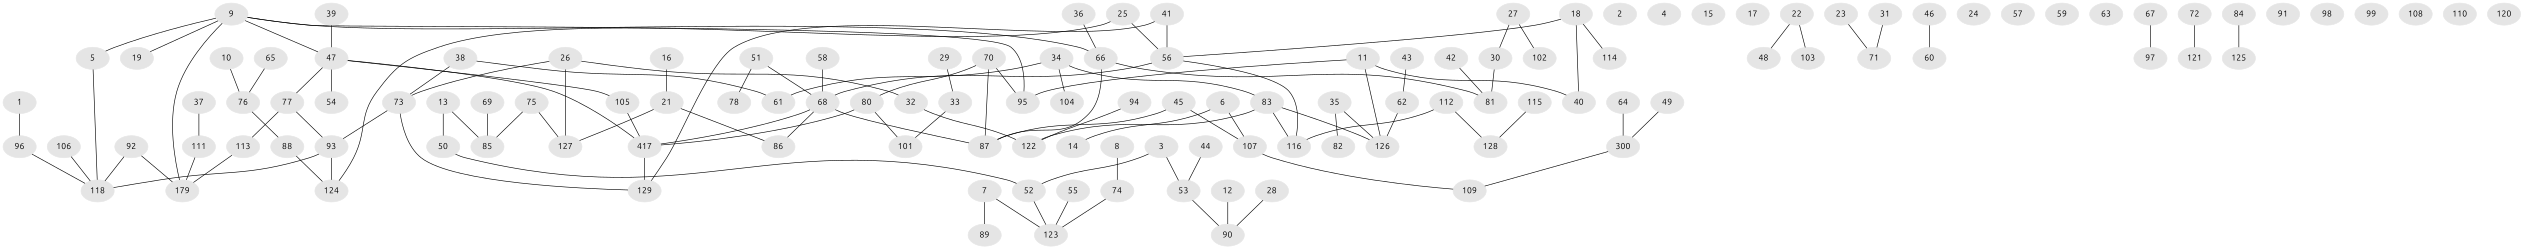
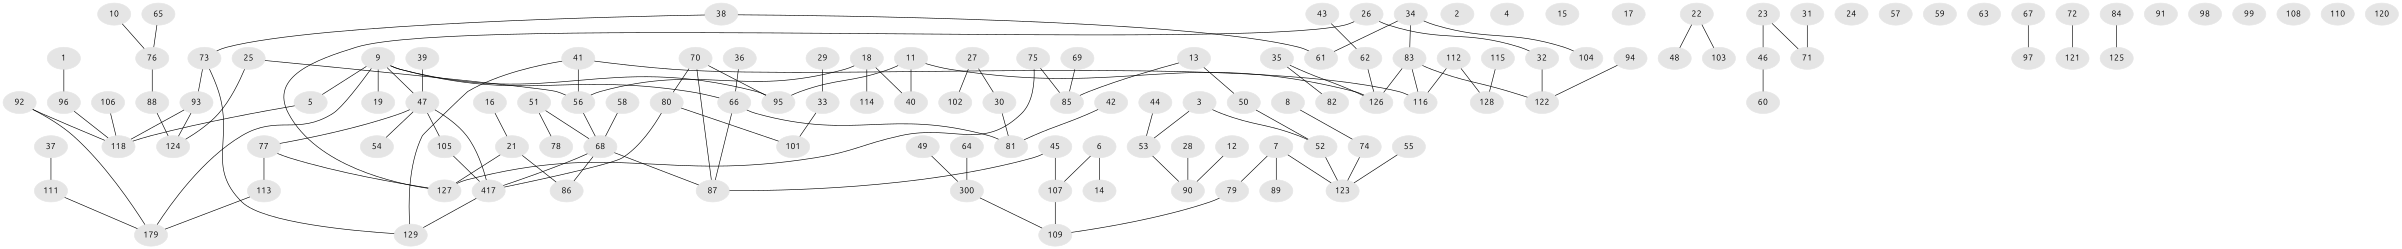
none -> (1763, 36)
(490, 73) -> none
(1272, 81) -> (1002, 71)
(309, 125) -> (352, 174)
none -> (1232, 191)
